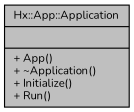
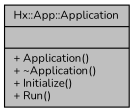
(33, 58) -> (52, 58)
